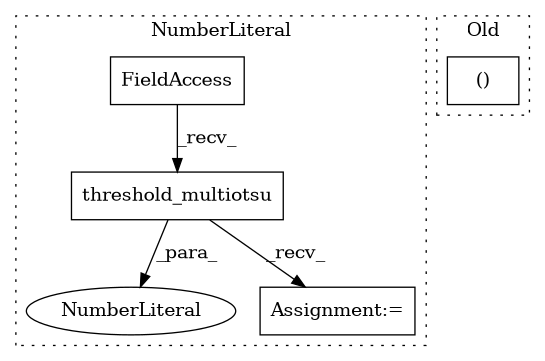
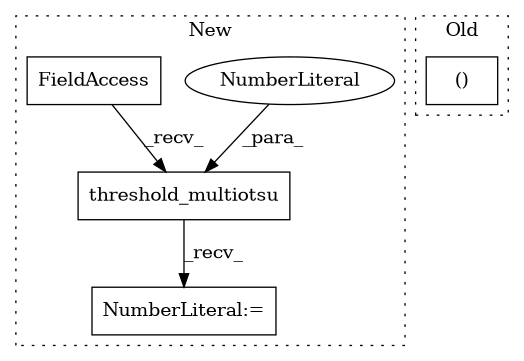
(221, 31) -> (210, 31)
(157, 247) -> (242, 133)
(338, 311) -> (184, 311)
